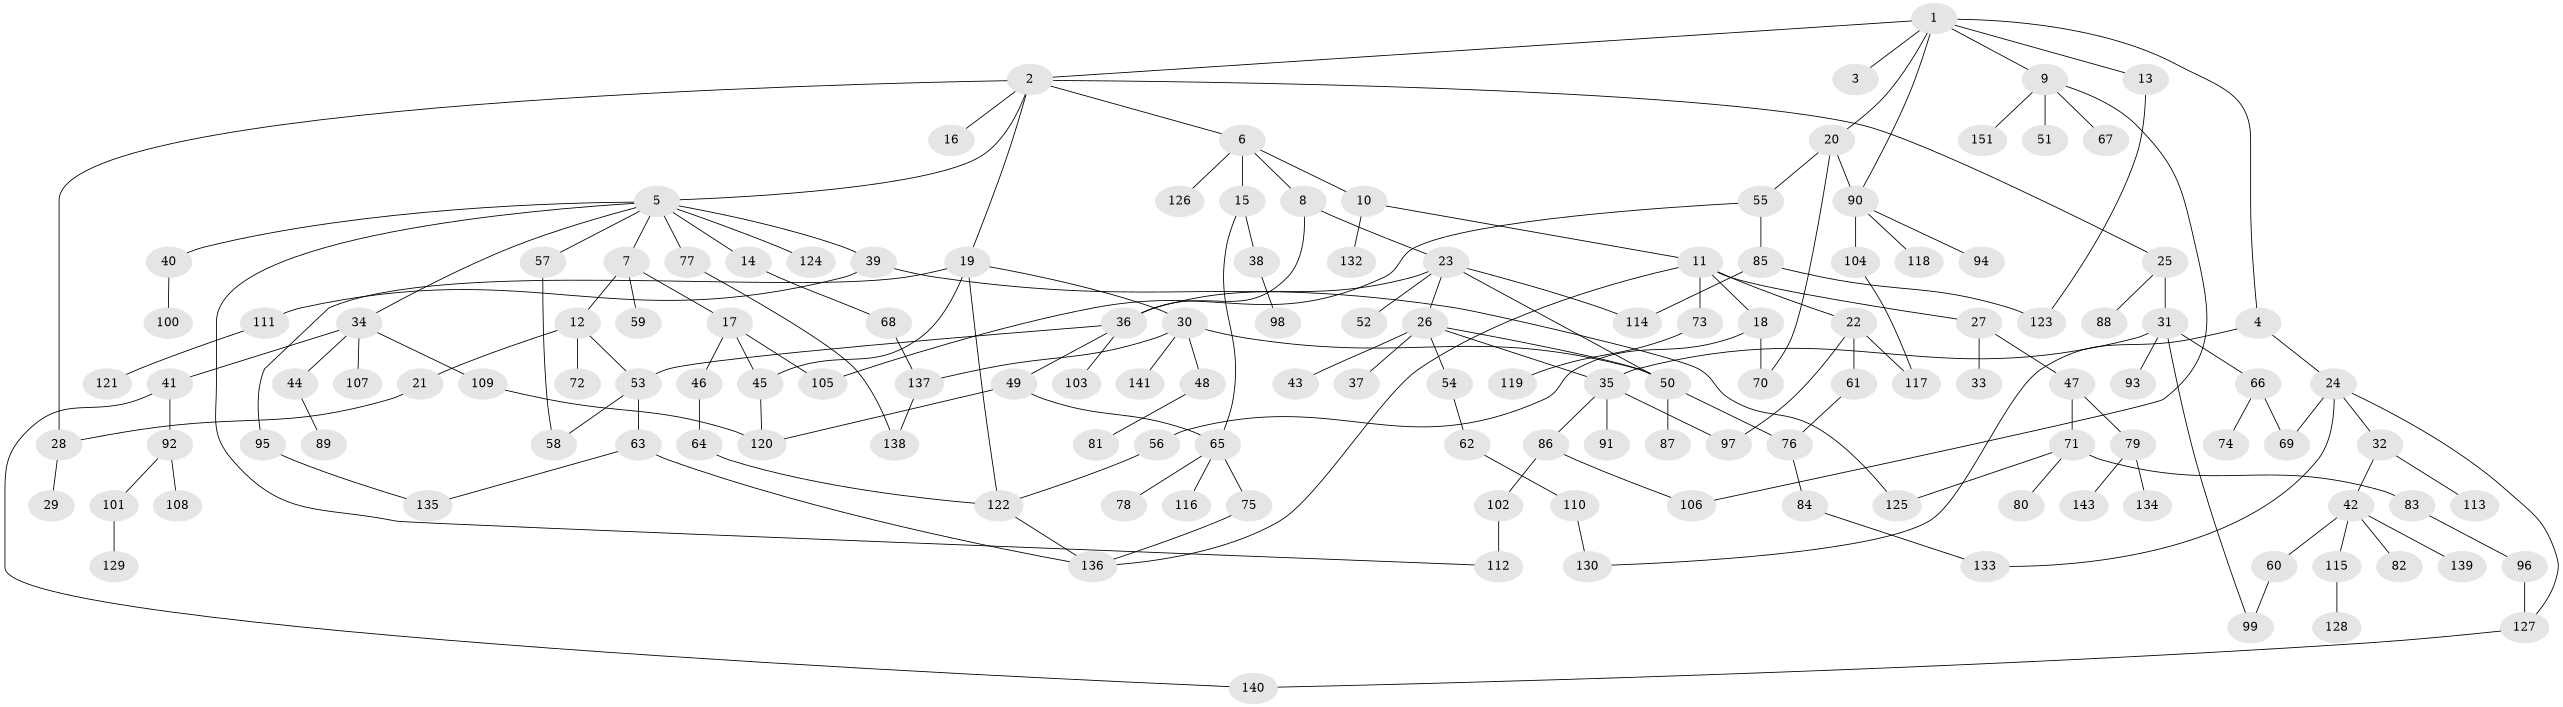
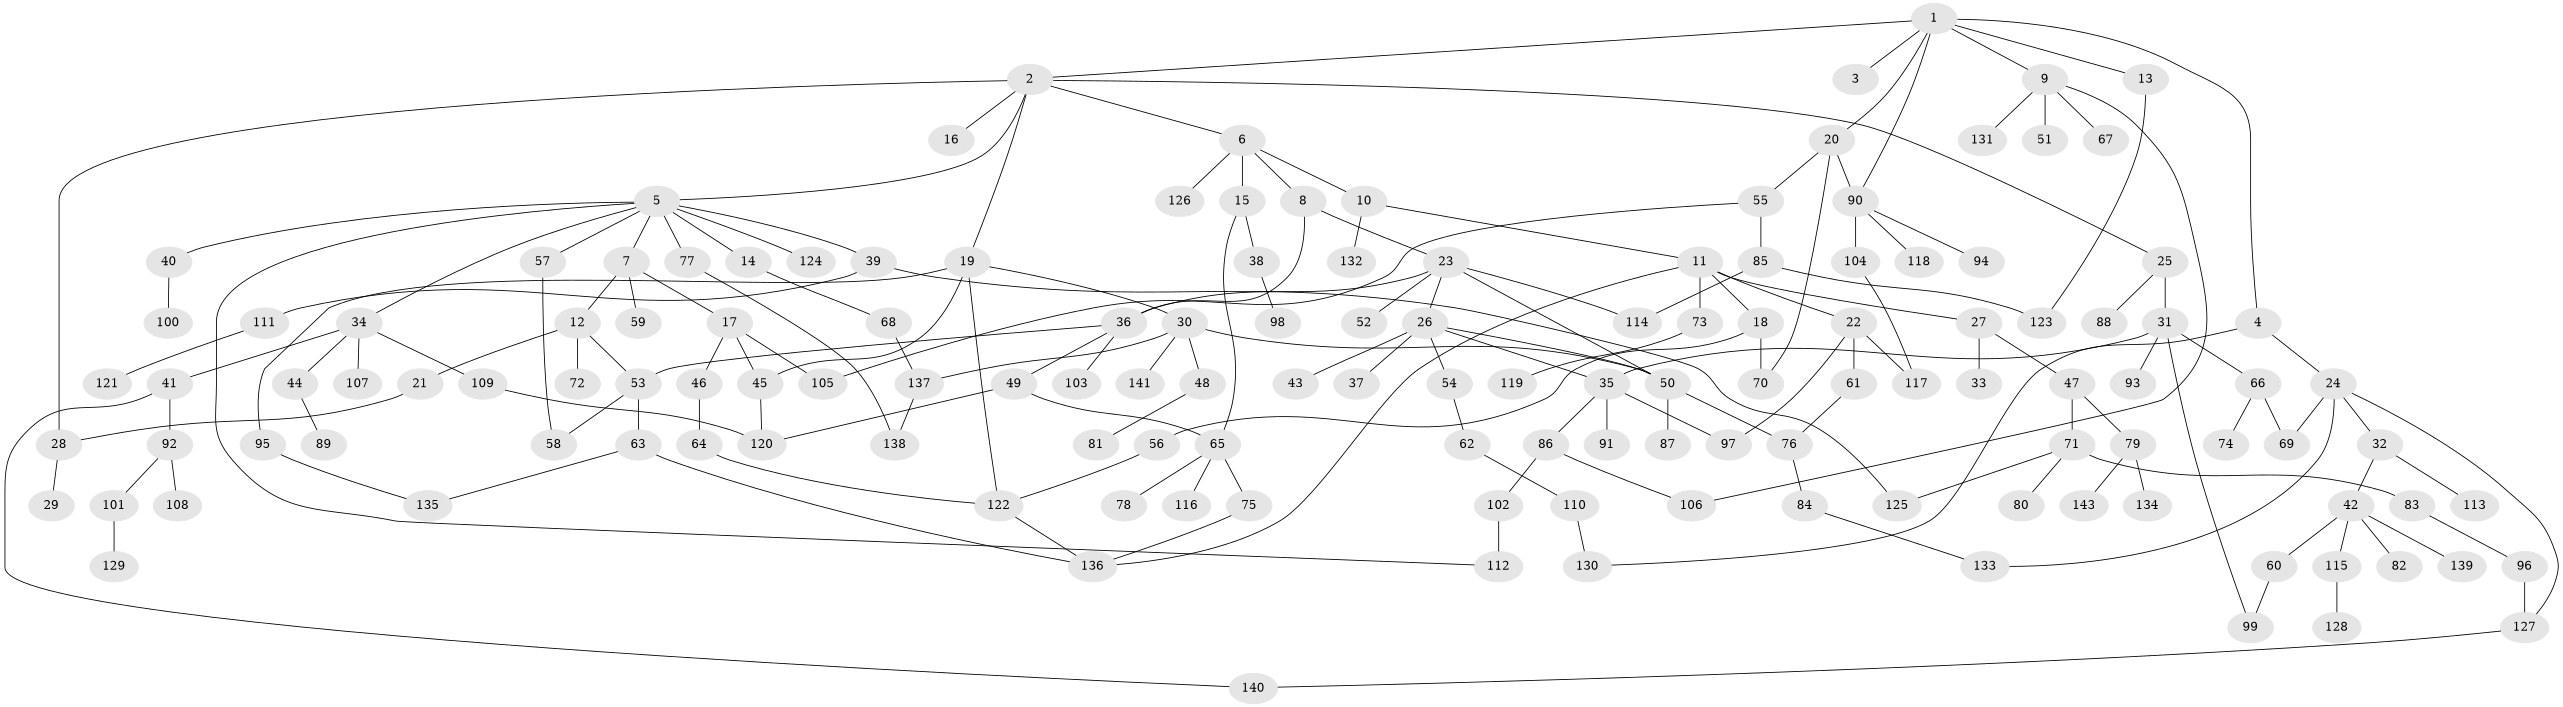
(1982, 140) -> (1982, 140)
